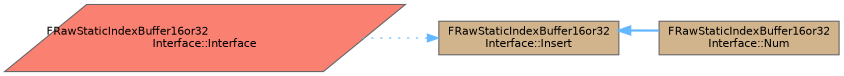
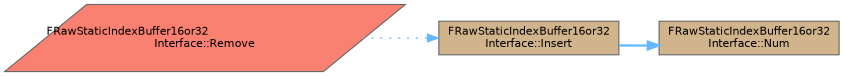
(645, 30) -> (633, 46)
(205, 38) -> (205, 38)
